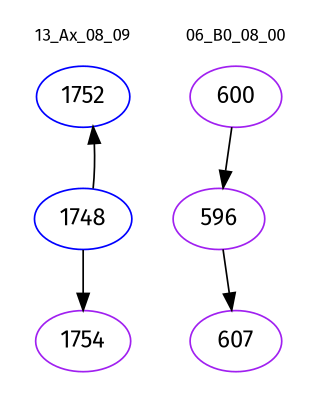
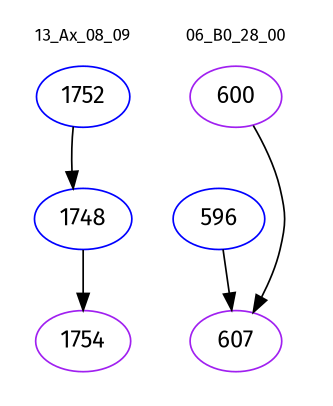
(236, 36) -> (236, 36)
(229, 149) -> (284, 210)
(95, 166) -> (72, 149)
(219, 219) -> (219, 219)
